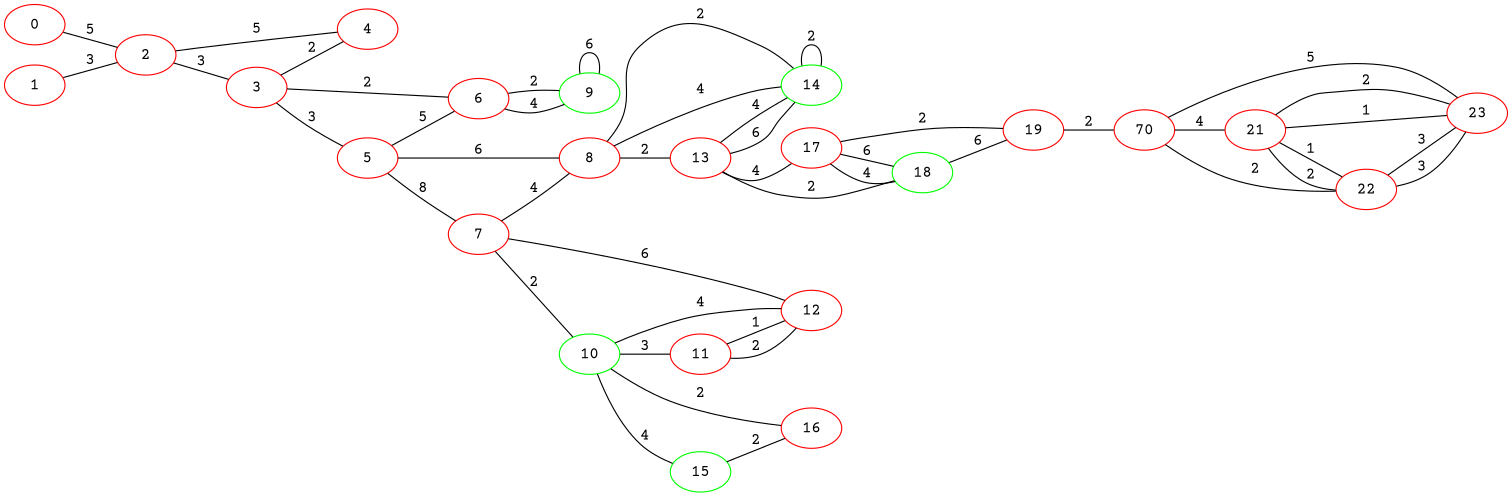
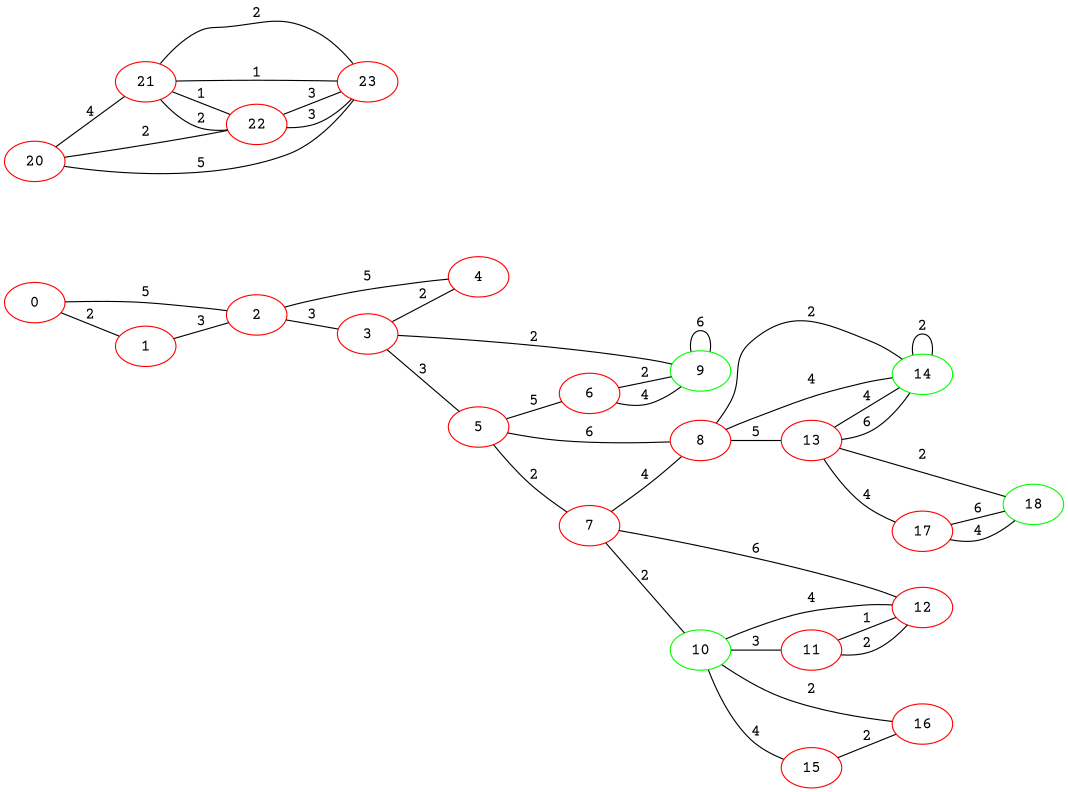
(368, 93) -> (535, 346)
(1033, 130) -> none
(1144, 130) -> (35, 161)
(645, 150) -> (756, 432)
(423, 188) -> (534, 475)
none -> (90, 324)
(701, 472) -> (811, 768)
